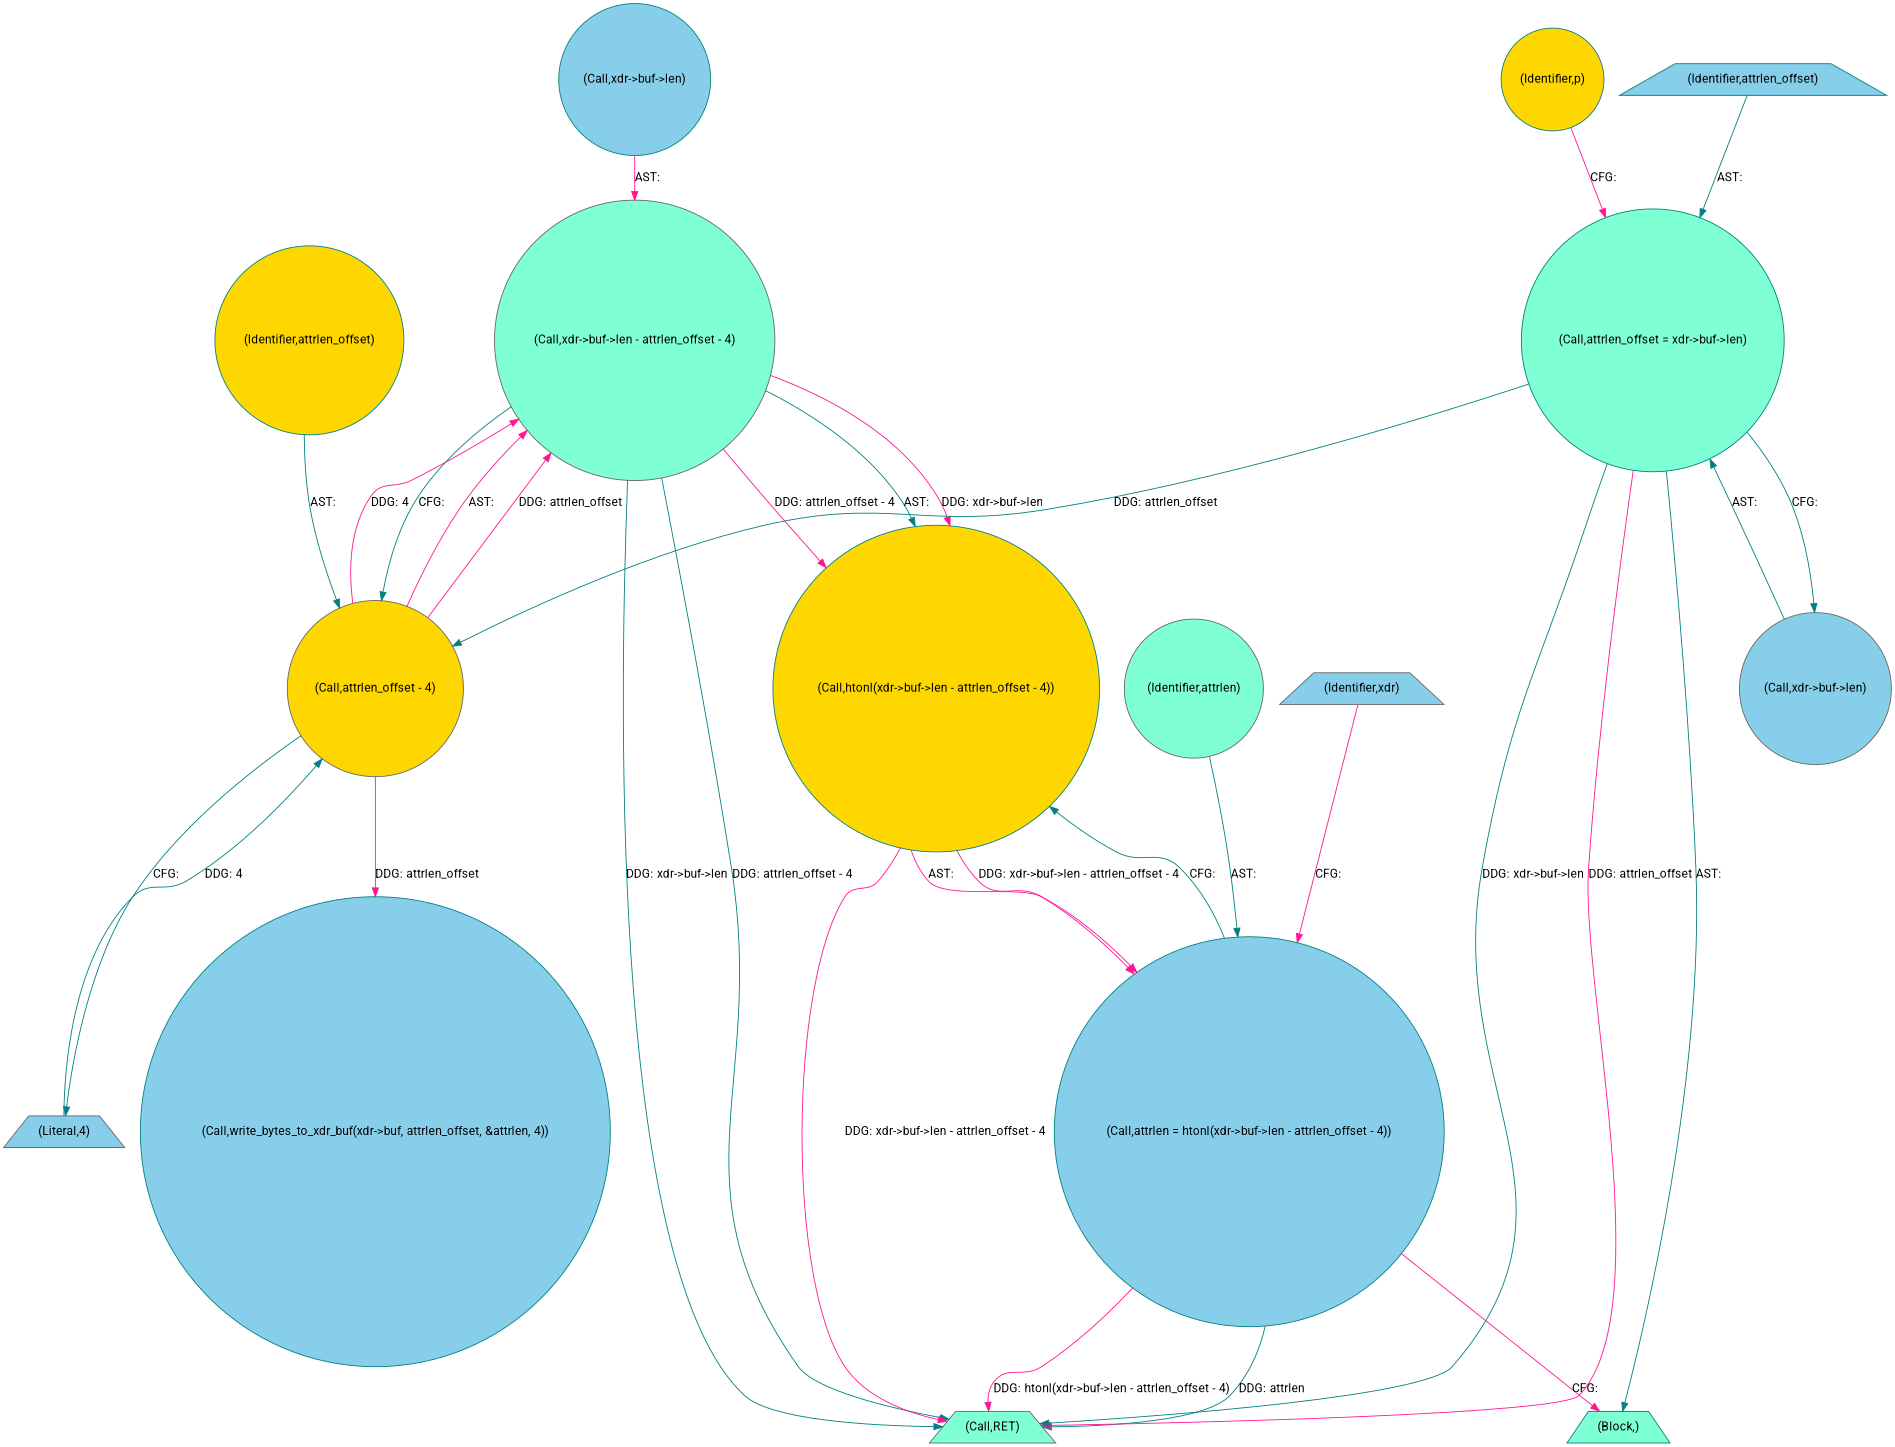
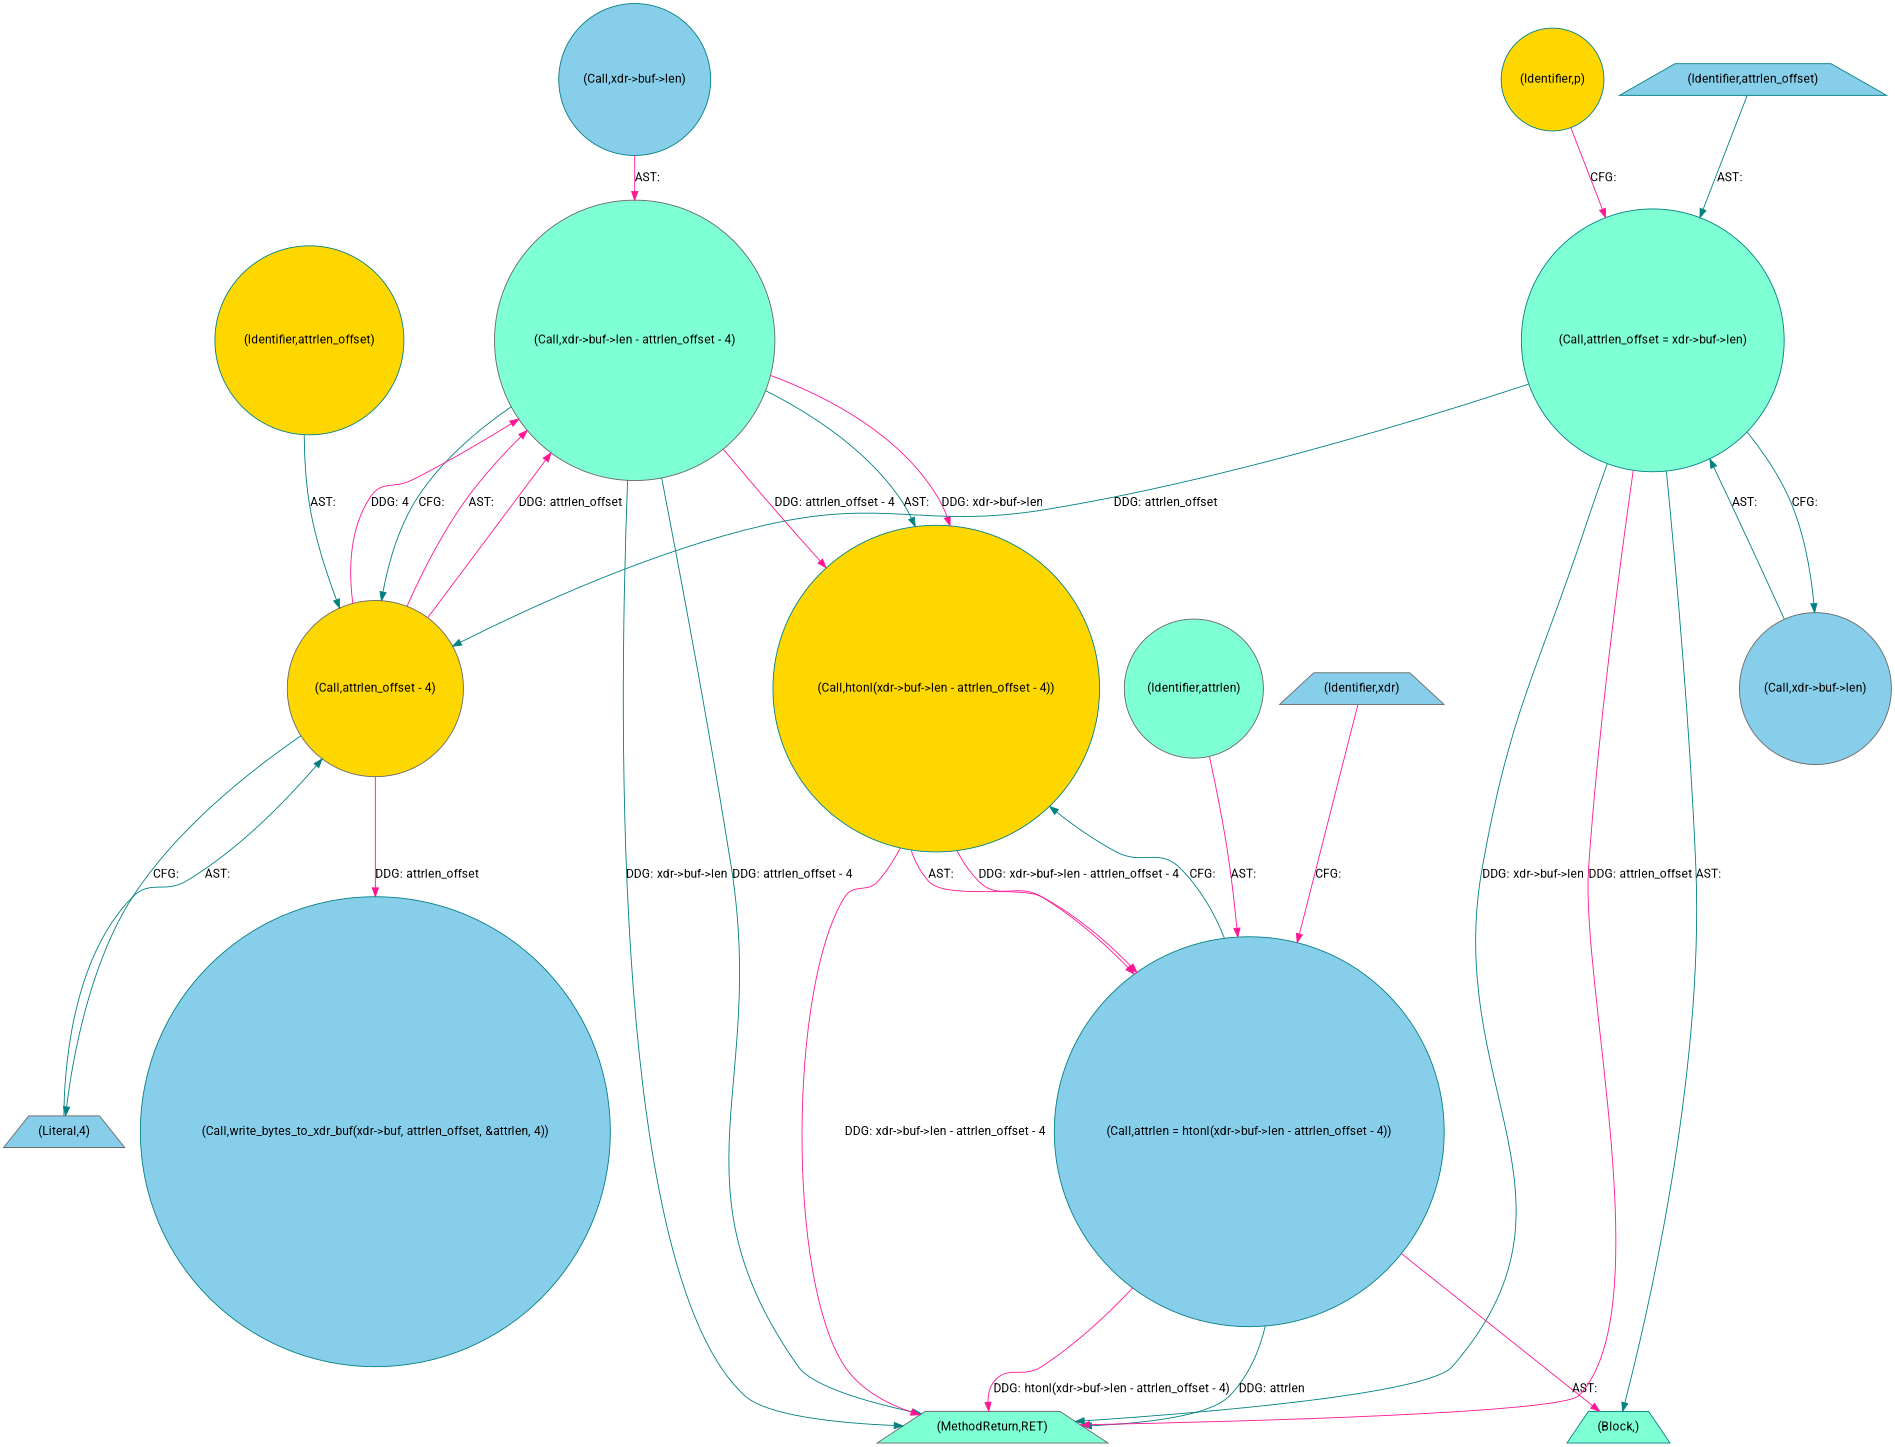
(1226, 842) -> (1226, 842)
(224, 874) -> (220, 874)
(1587, 1389) -> (1587, 1389)
(992, 1427) -> (992, 1427)
